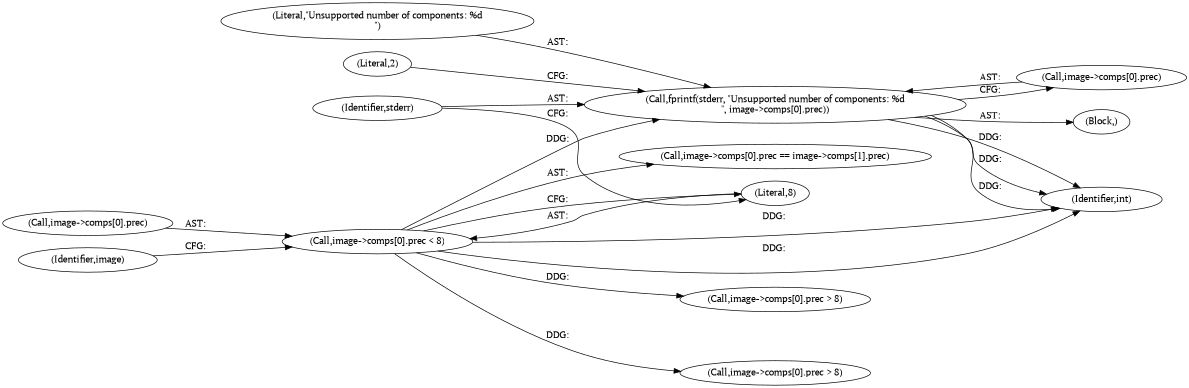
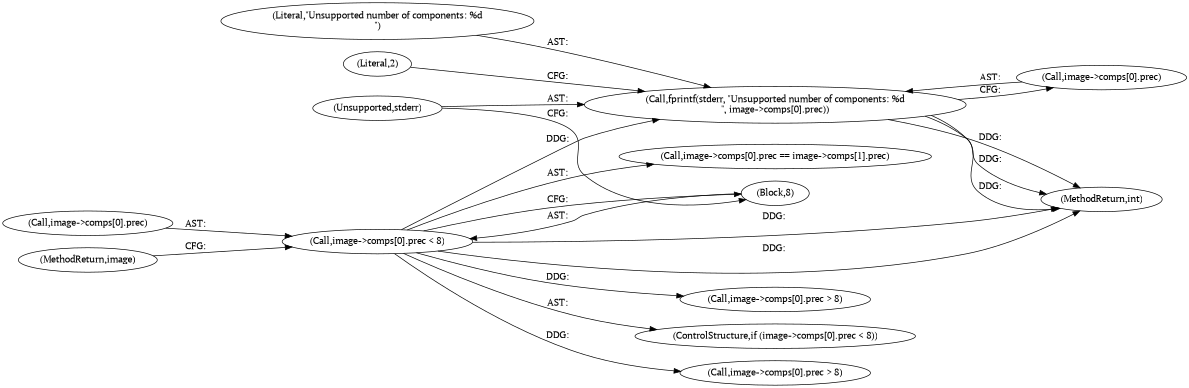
(377, 108) -> (377, 108)
(1102, 122) -> none
(775, 193) -> (775, 193)
(1102, 199) -> (1102, 199)
(88, 260) -> (88, 260)
none -> (775, 336)
